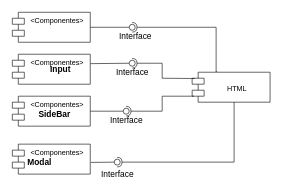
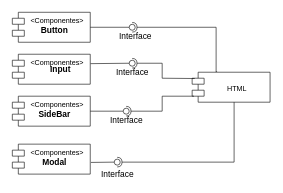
none -> (54, 30)
(39, 162) -> (54, 162)
